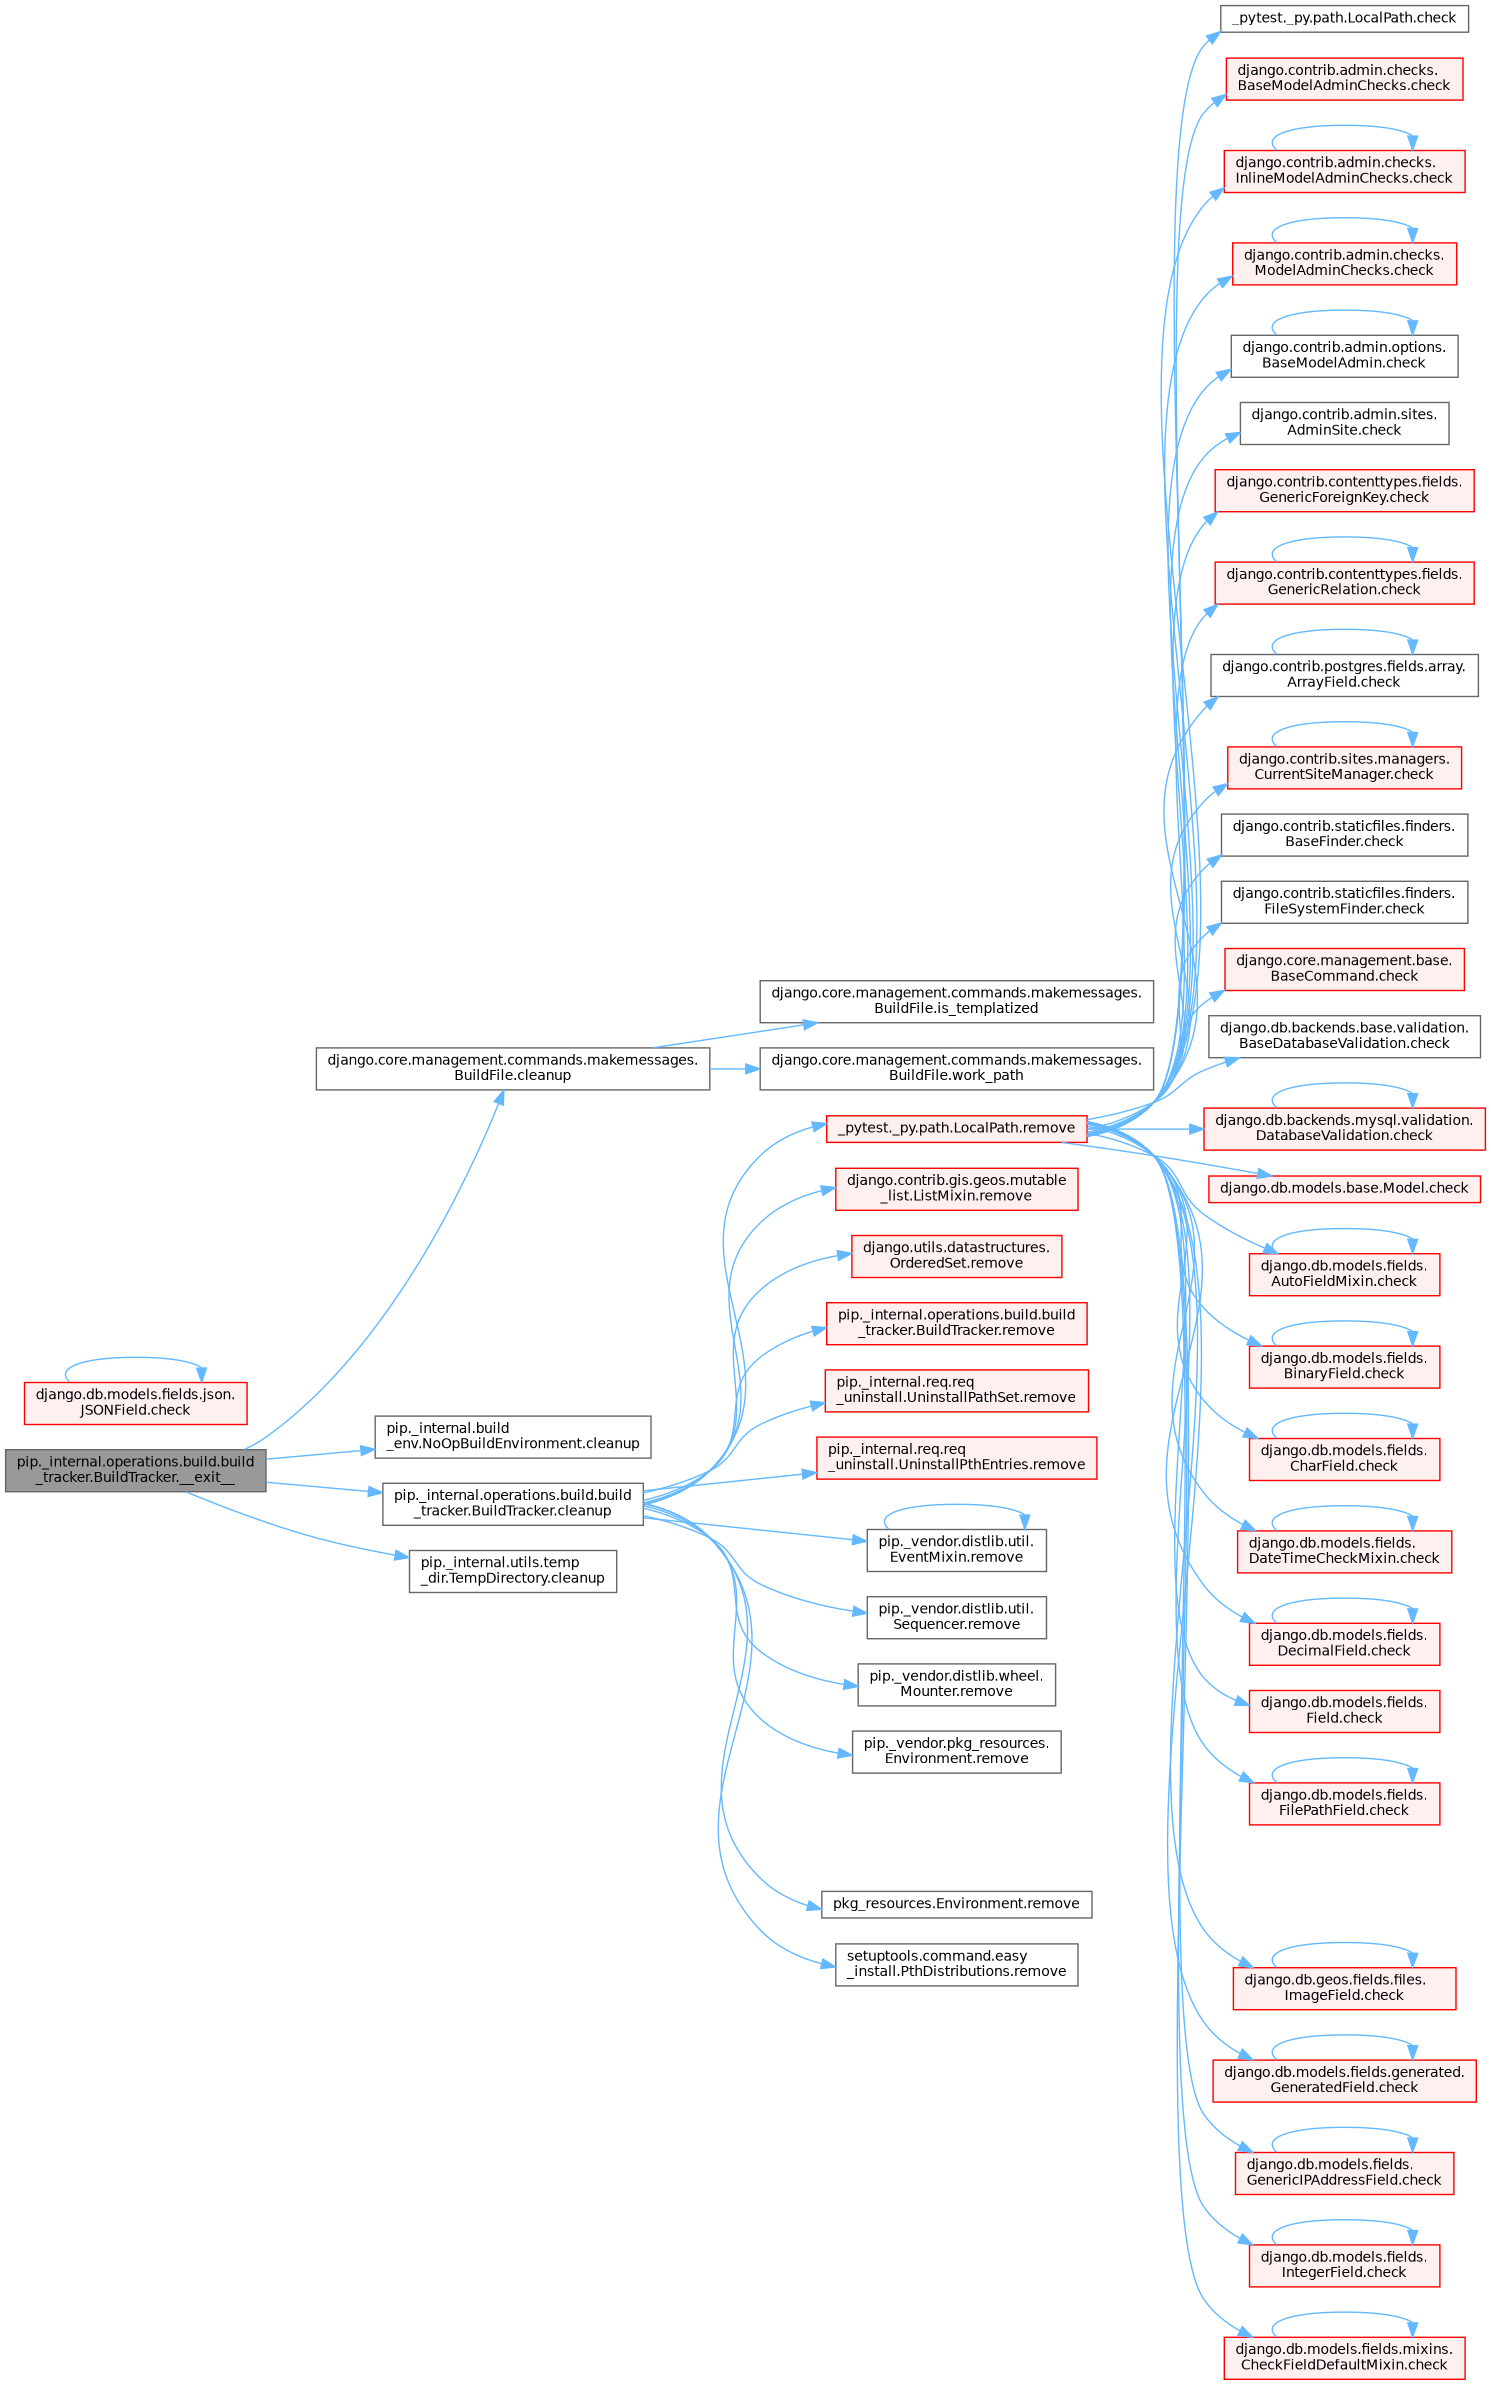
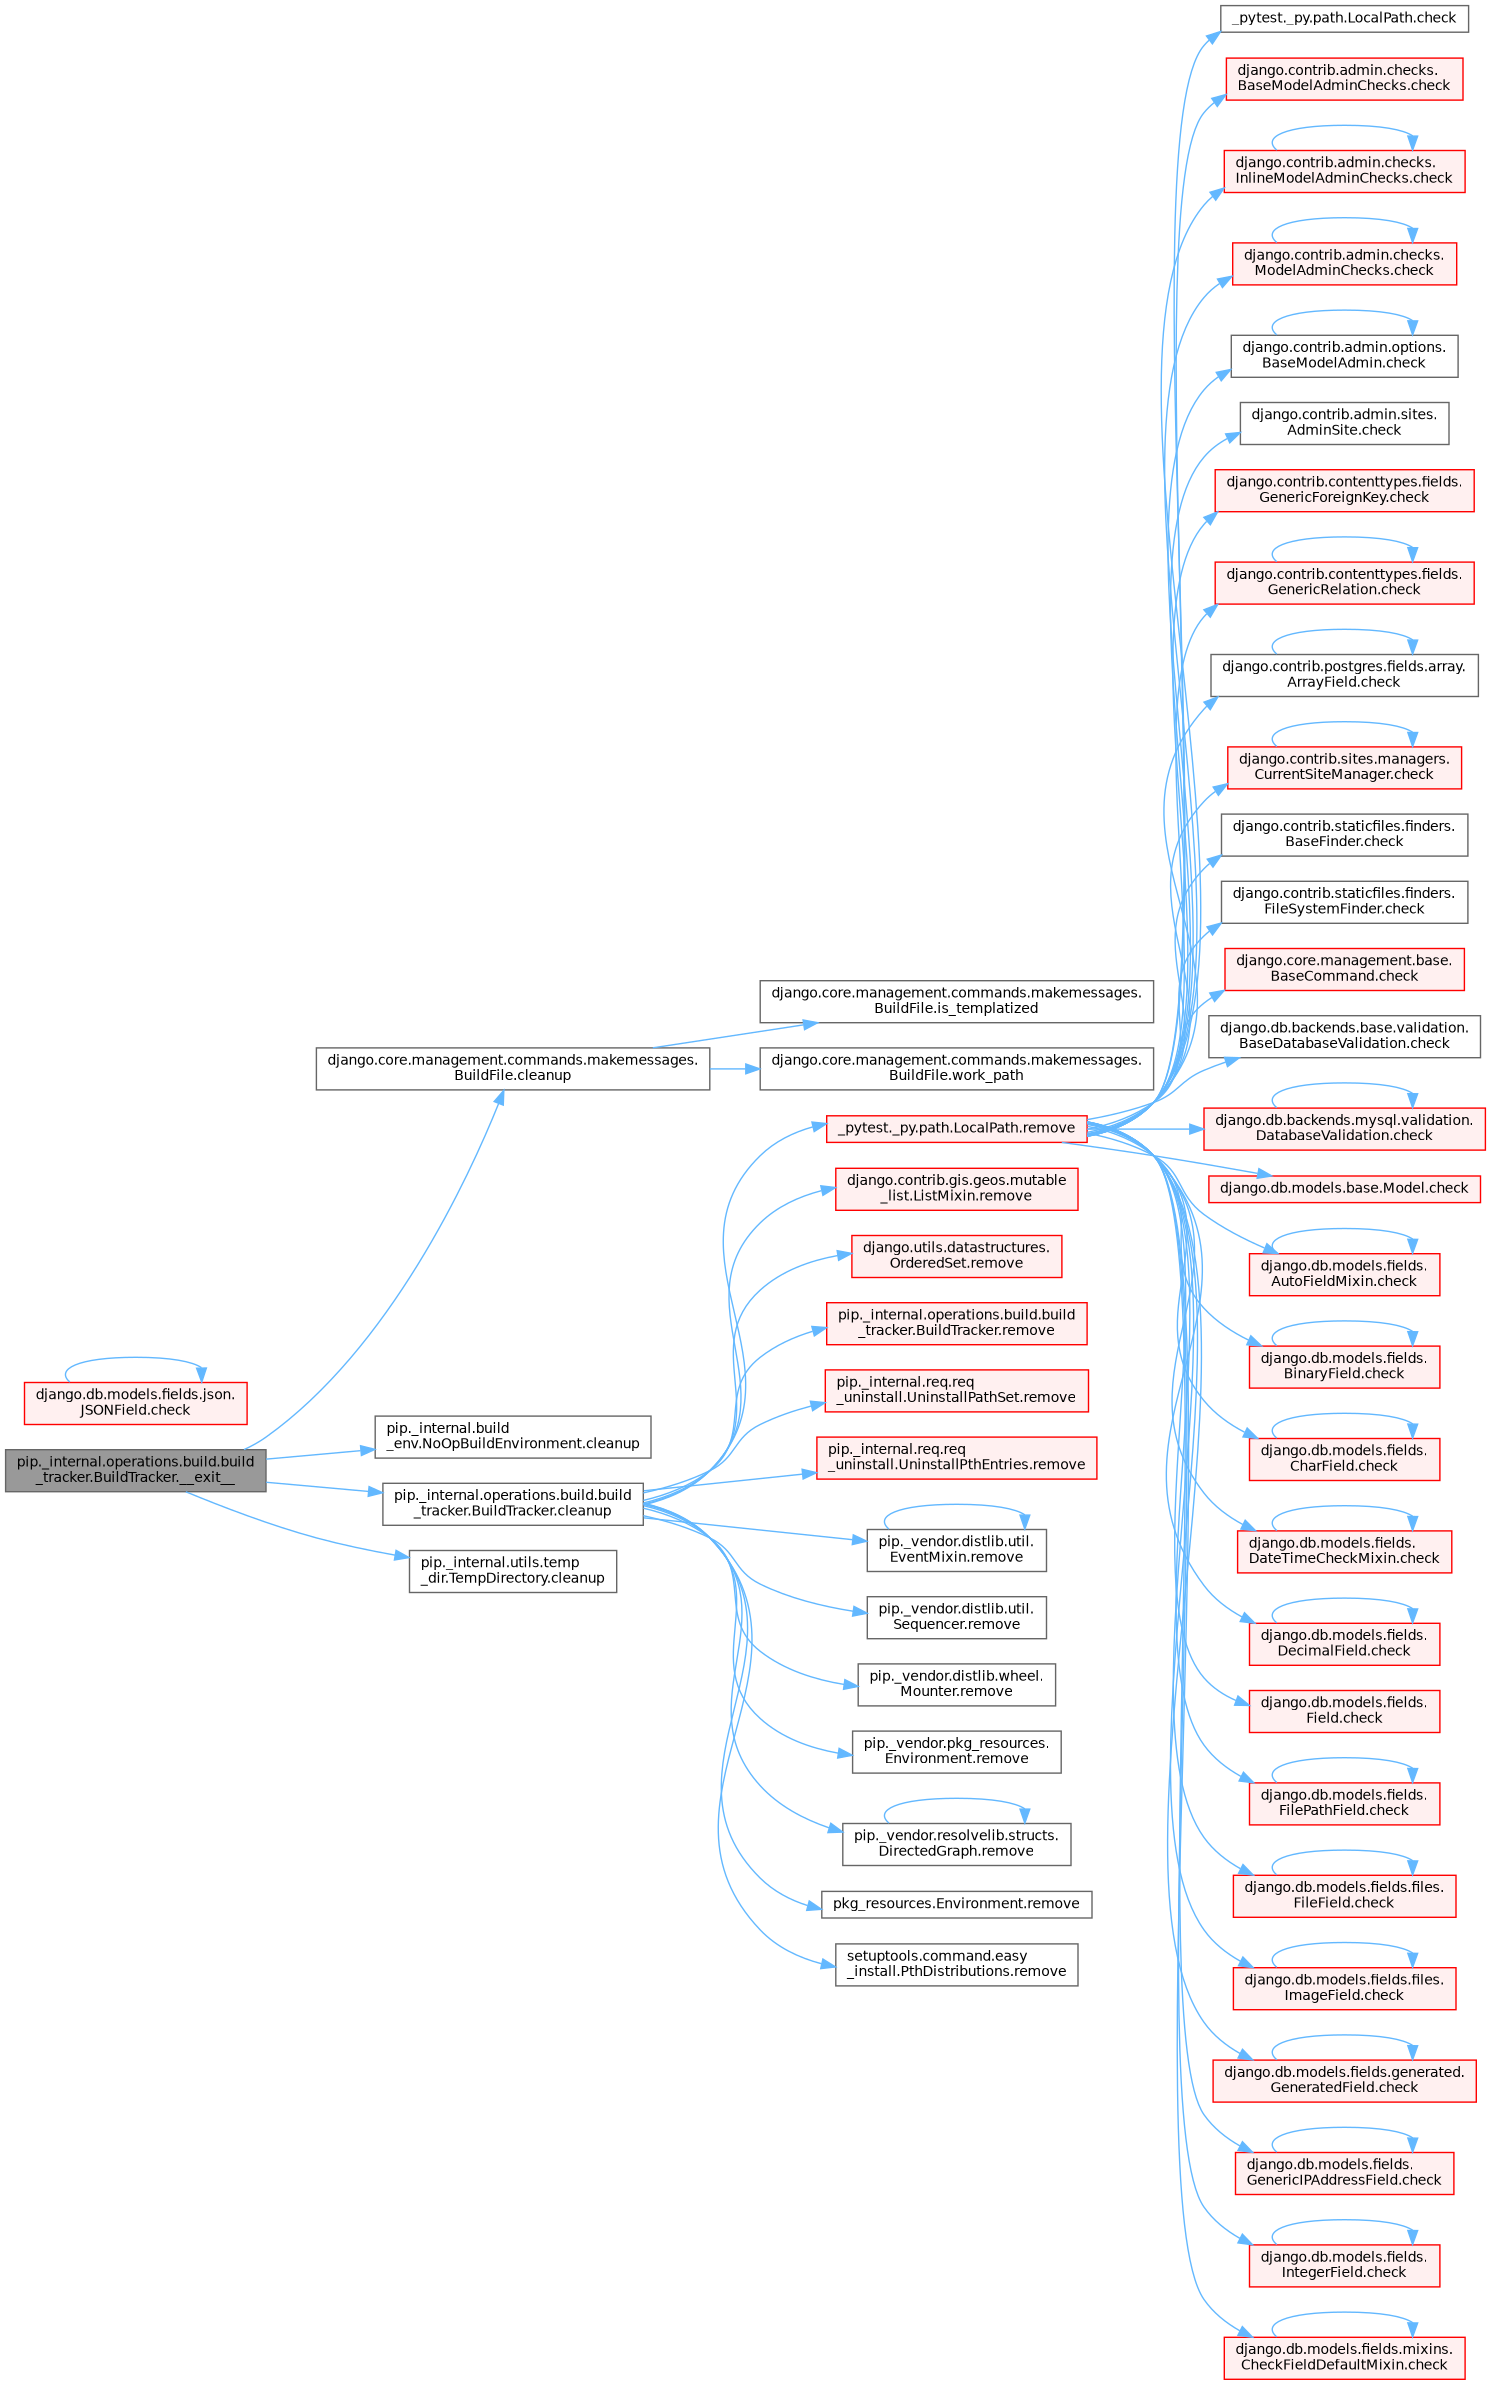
none -> (957, 1844)
none -> (1345, 1896)
(1345, 1989) -> (1345, 1989)
